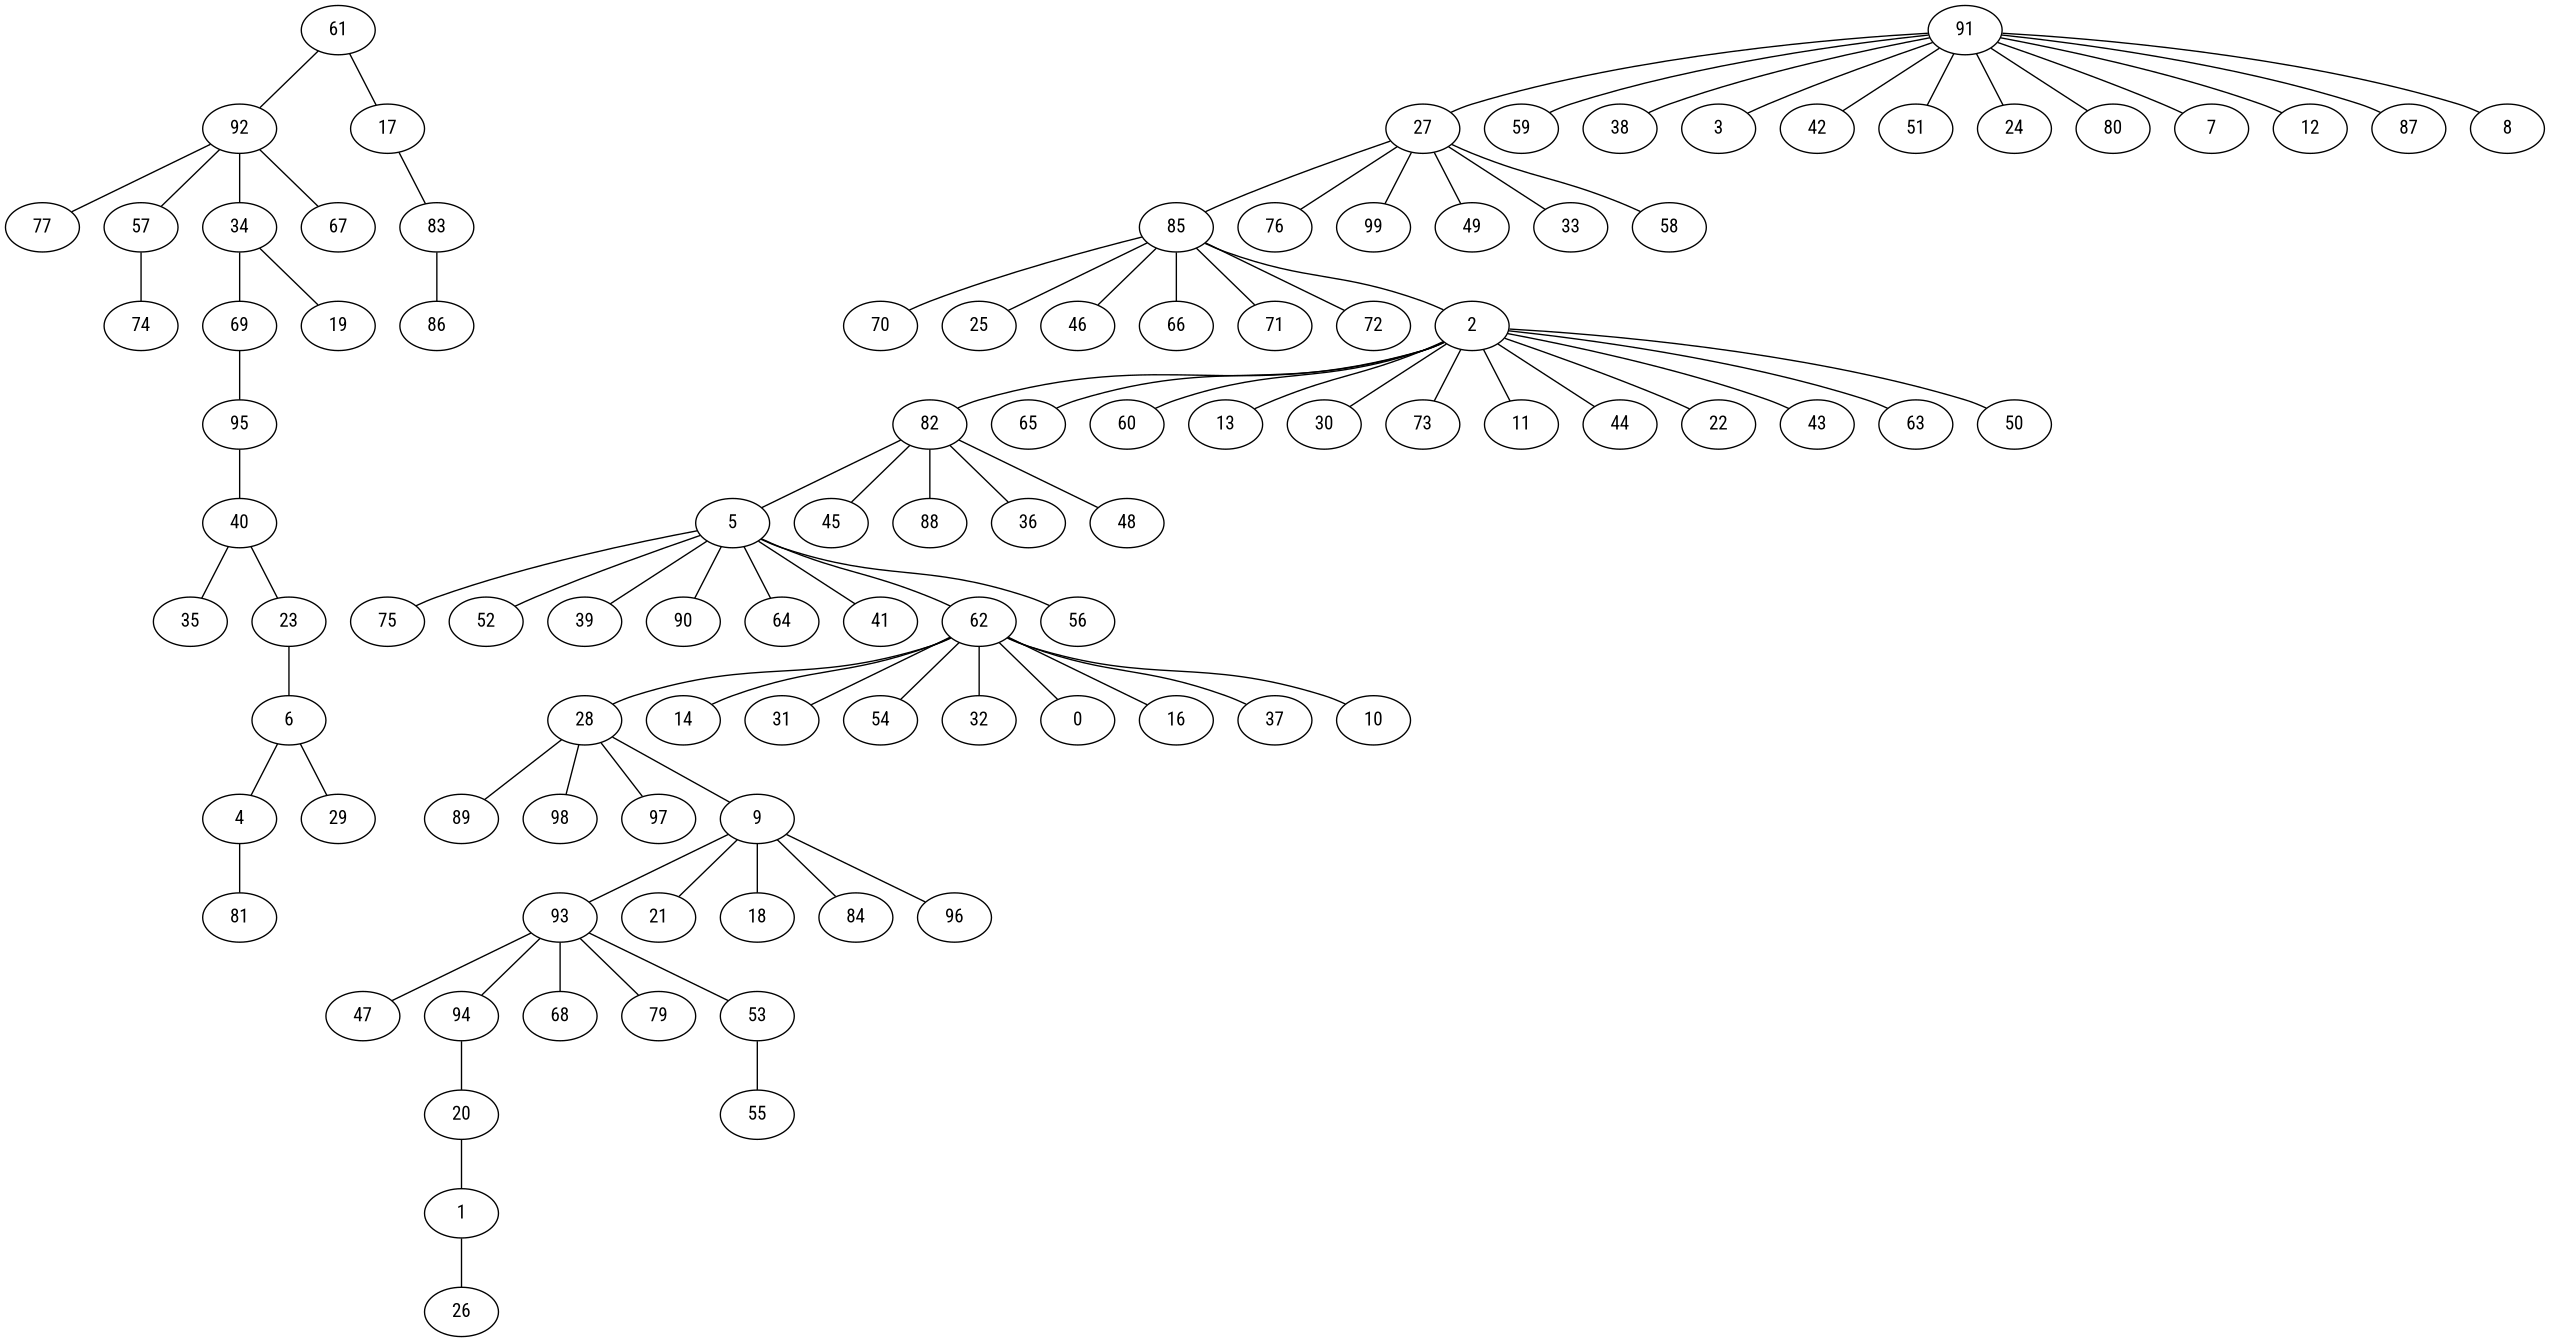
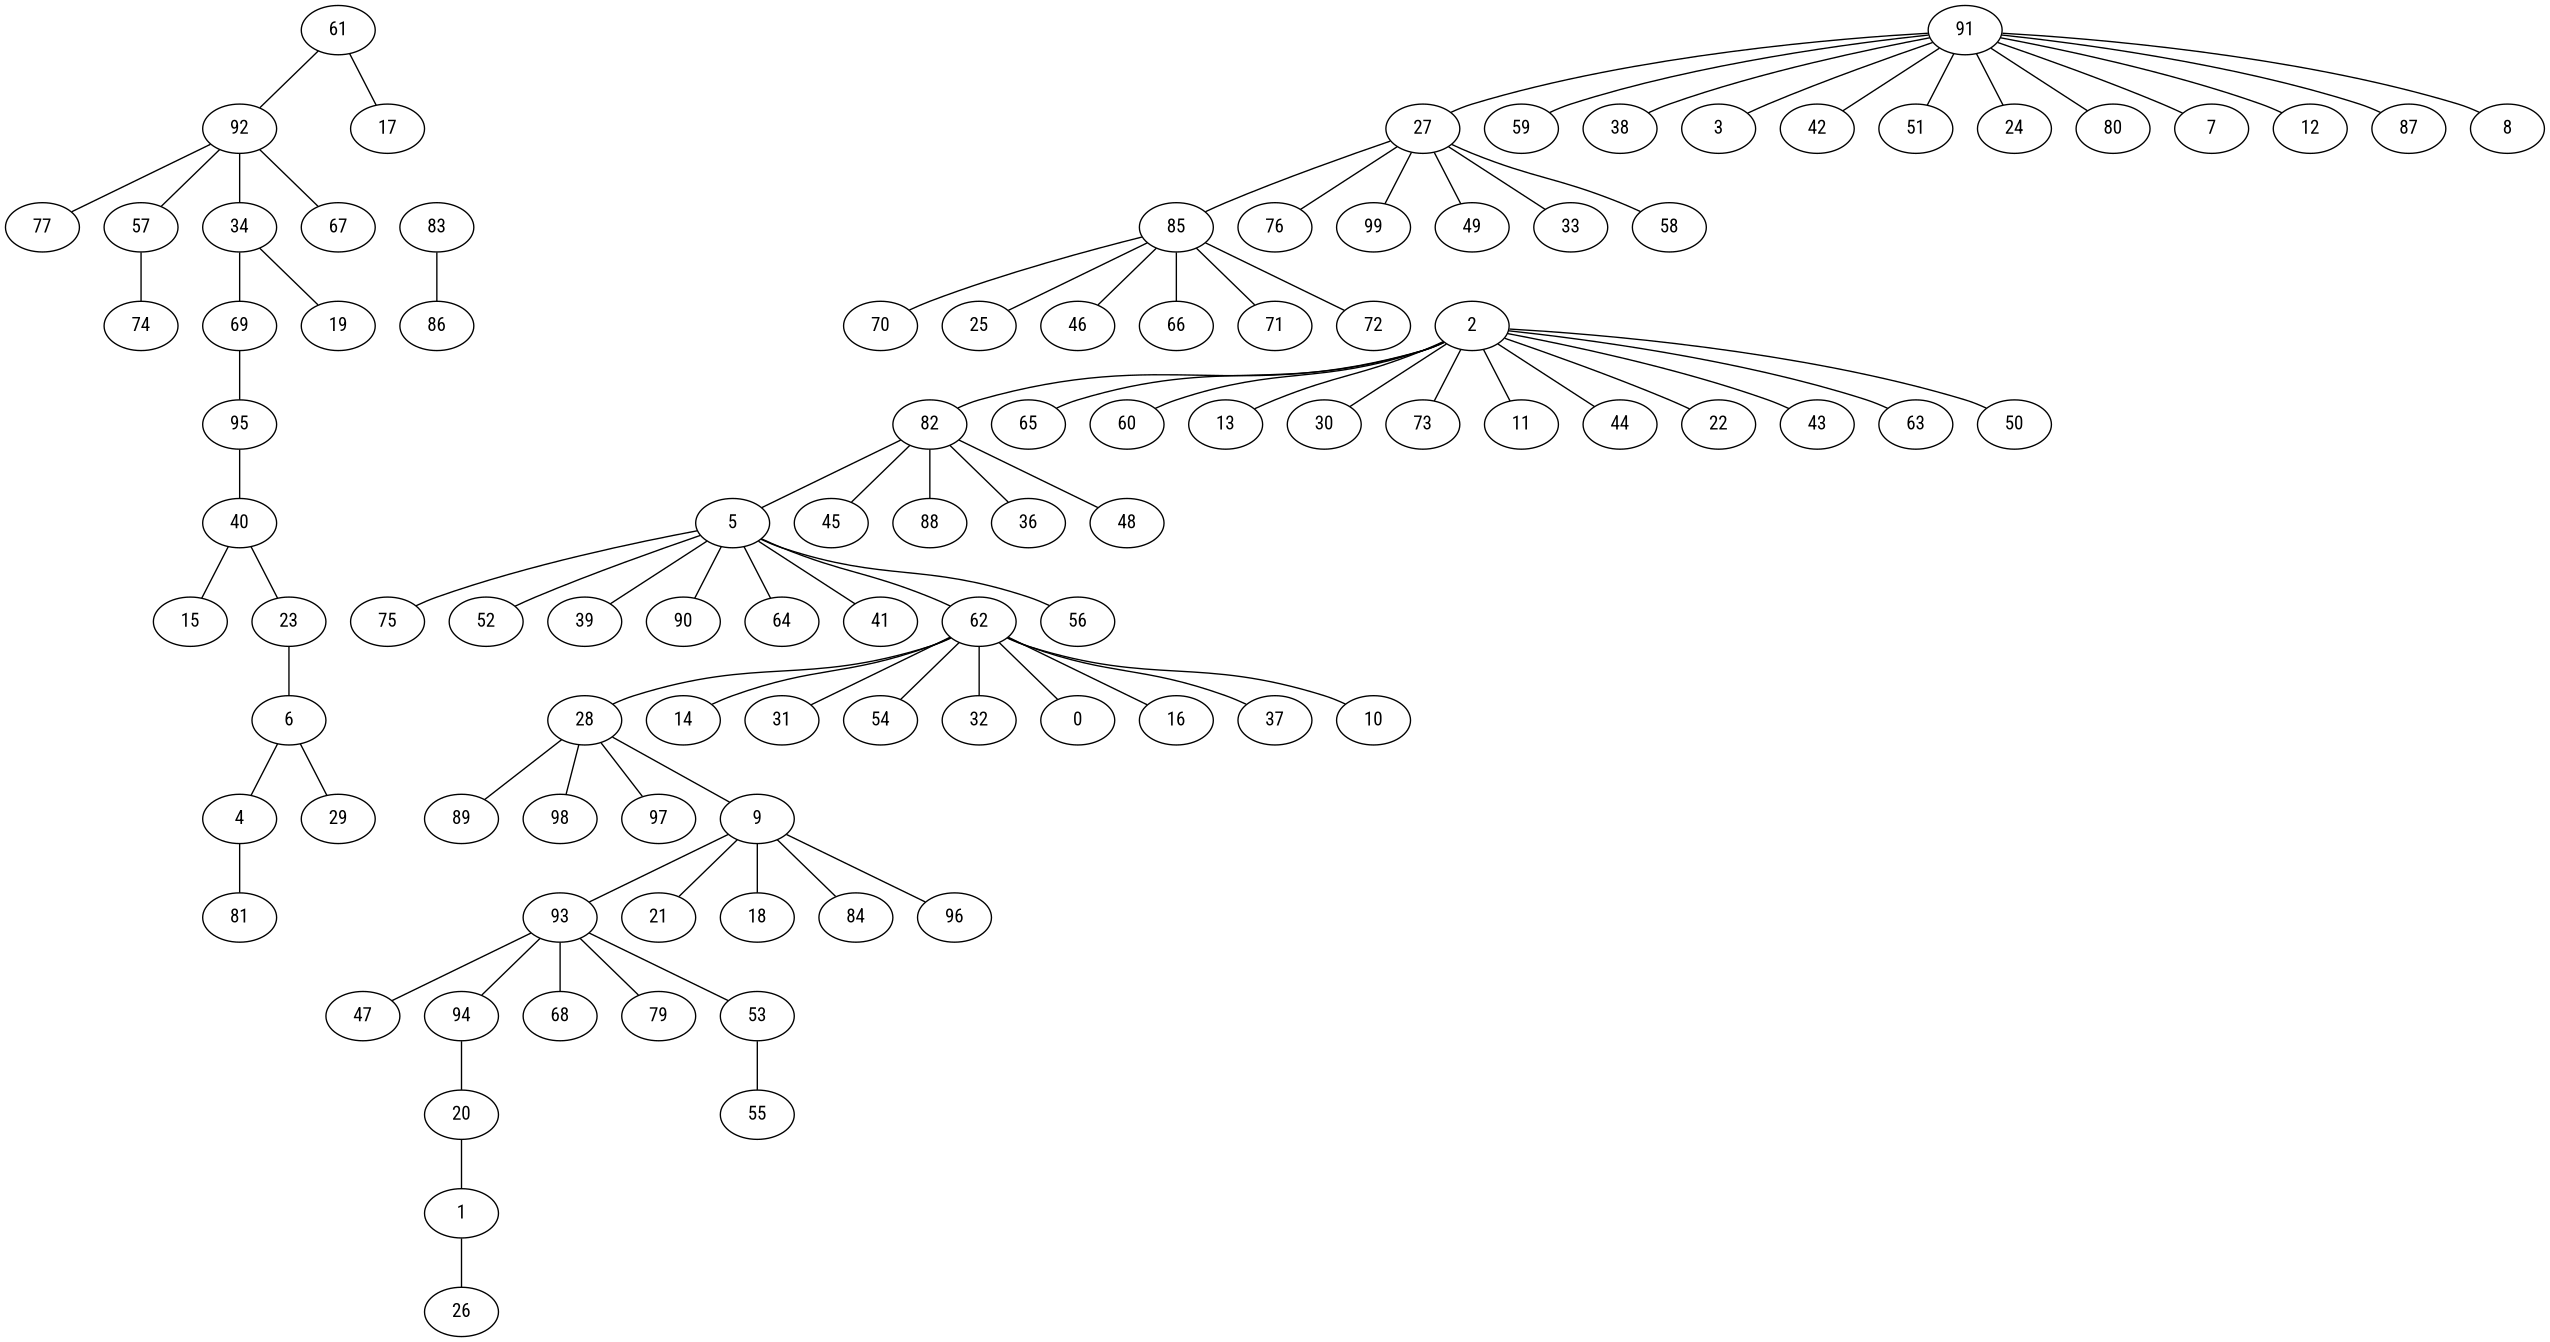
(412, 178) -> none
(1324, 277) -> none
(190, 622) -> (190, 622)
